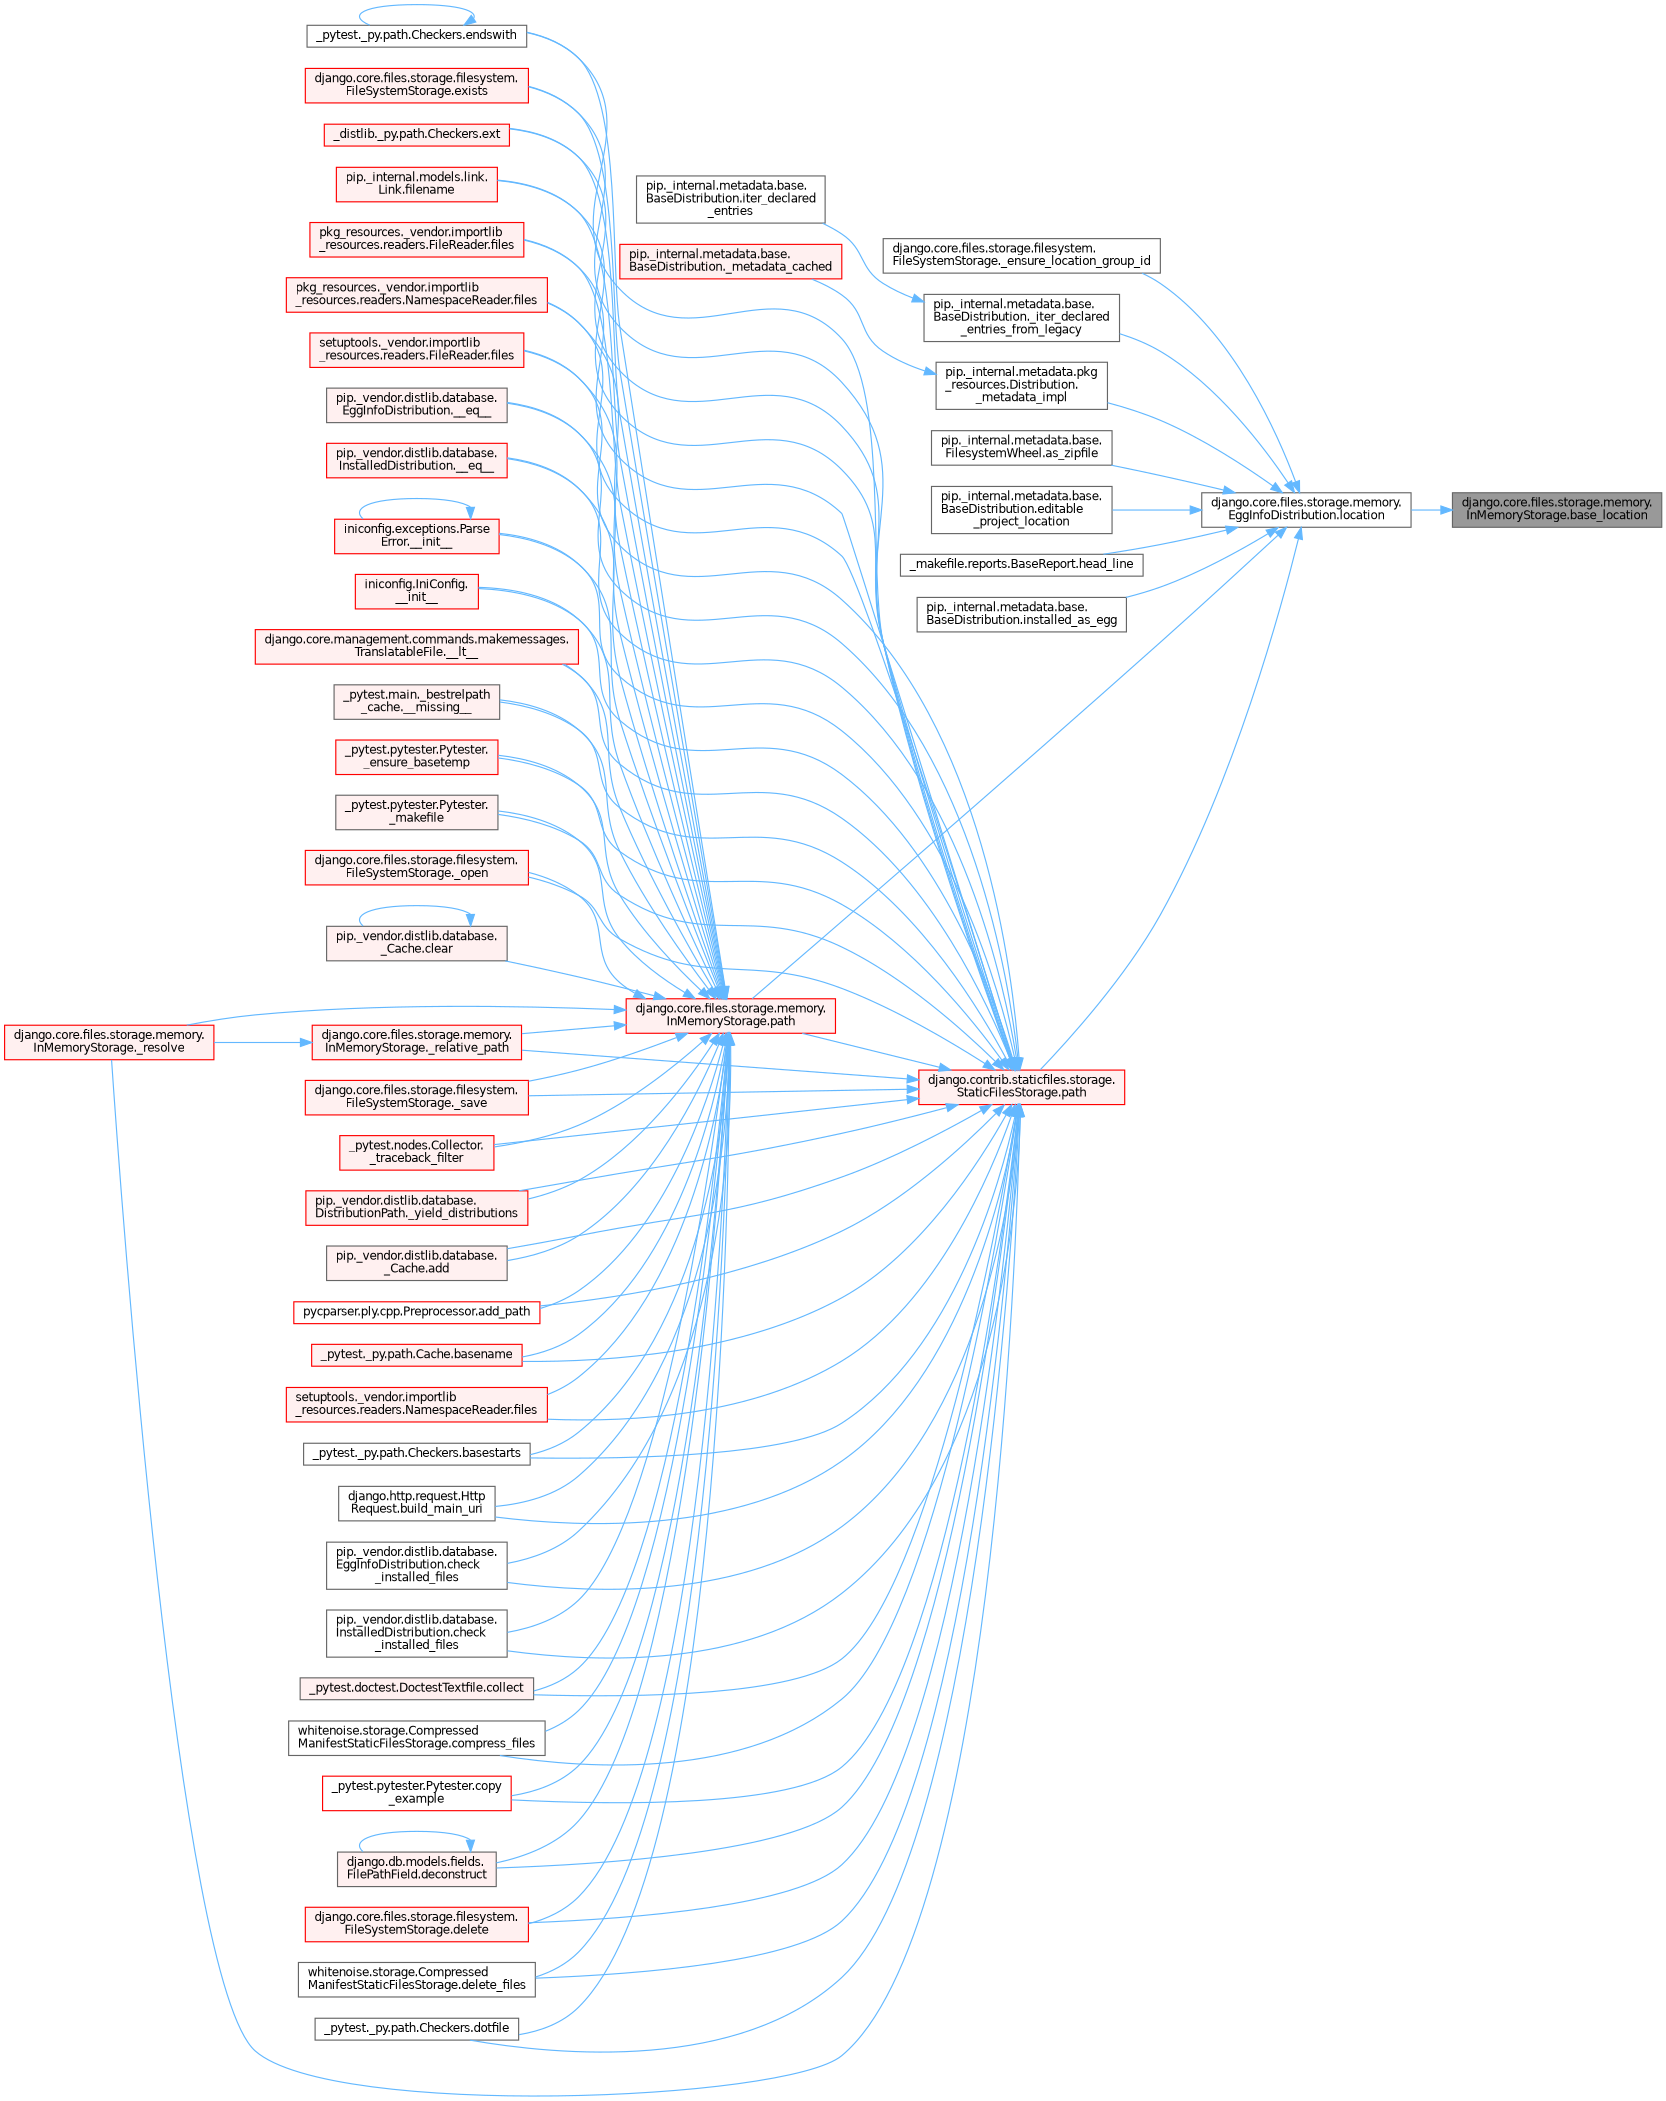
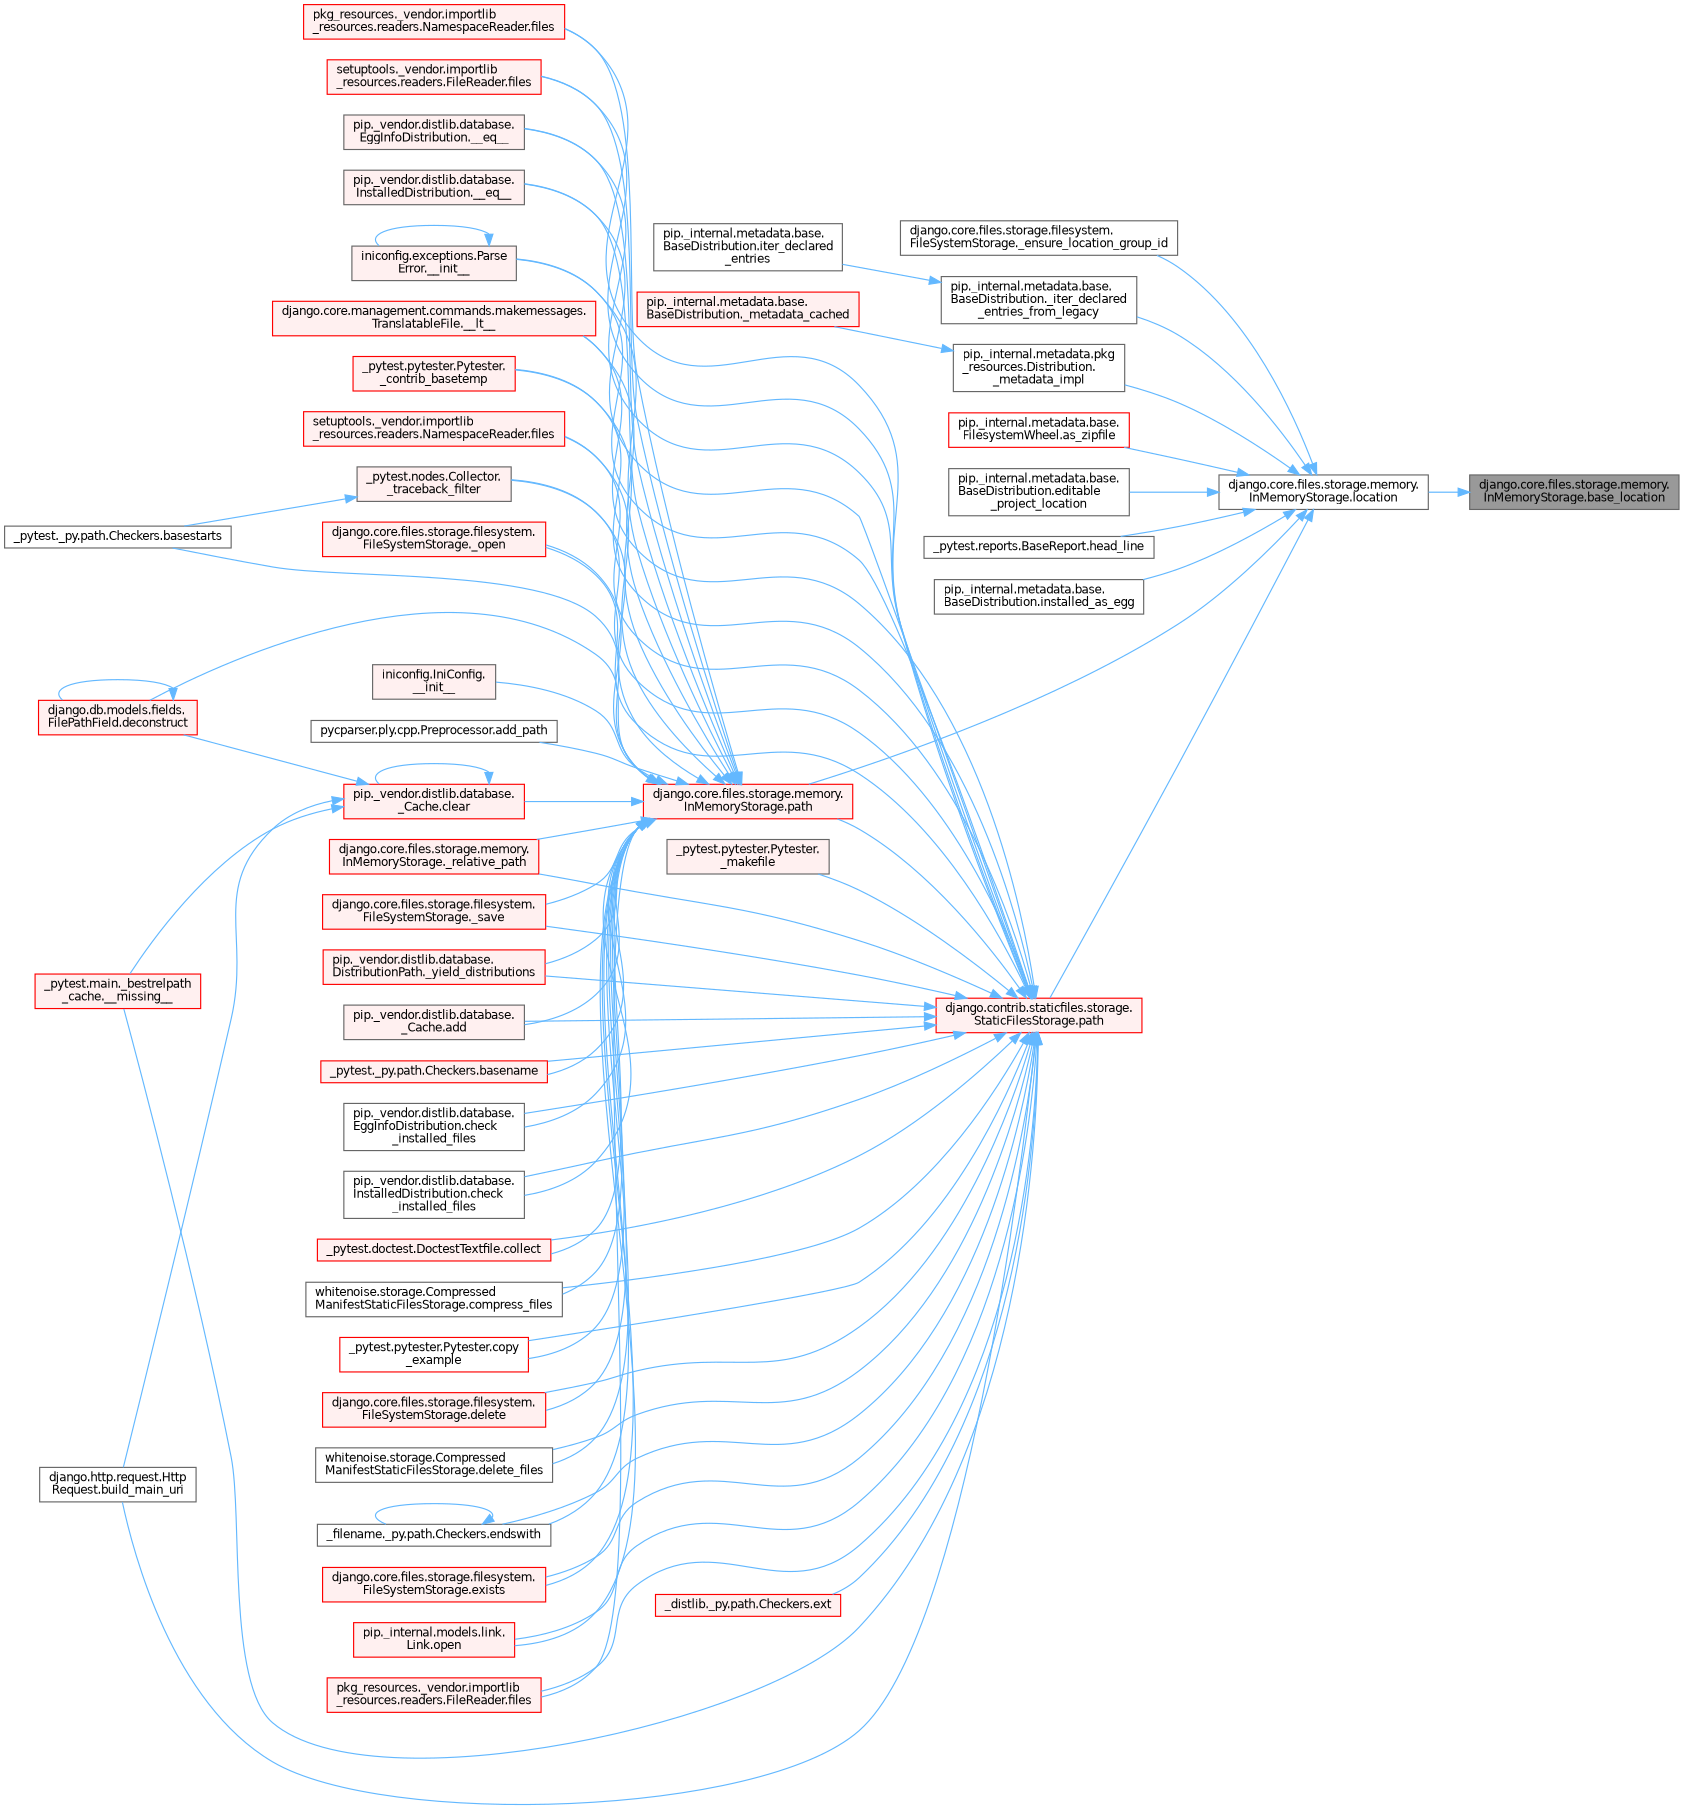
(417, 36) -> (434, 1535)
(417, 185) -> (434, 1640)
(1022, 448) -> (1039, 430)
(417, 461) -> (434, 187)
(1306, 510) -> (1324, 492)
(641, 534) -> none
(417, 536) -> (434, 263)
(1022, 565) -> (1039, 547)
(417, 592) -> (434, 682)
(417, 702) -> (118, 991)
(788, 751) -> none
(417, 757) -> (434, 374)
(611, 826) -> (216, 871)
(603, 894) -> none
(417, 944) -> (434, 802)
(109, 1042) -> none
(417, 1153) -> (434, 484)
(787, 1254) -> none
(417, 1313) -> (434, 731)
(417, 1355) -> (434, 1072)
(659, 1370) -> (209, 1113)
(859, 1409) -> (265, 512)
(921, 1644) -> (270, 758)
(417, 1689) -> (434, 1250)
(417, 1869) -> (118, 718)
(417, 2029) -> none
